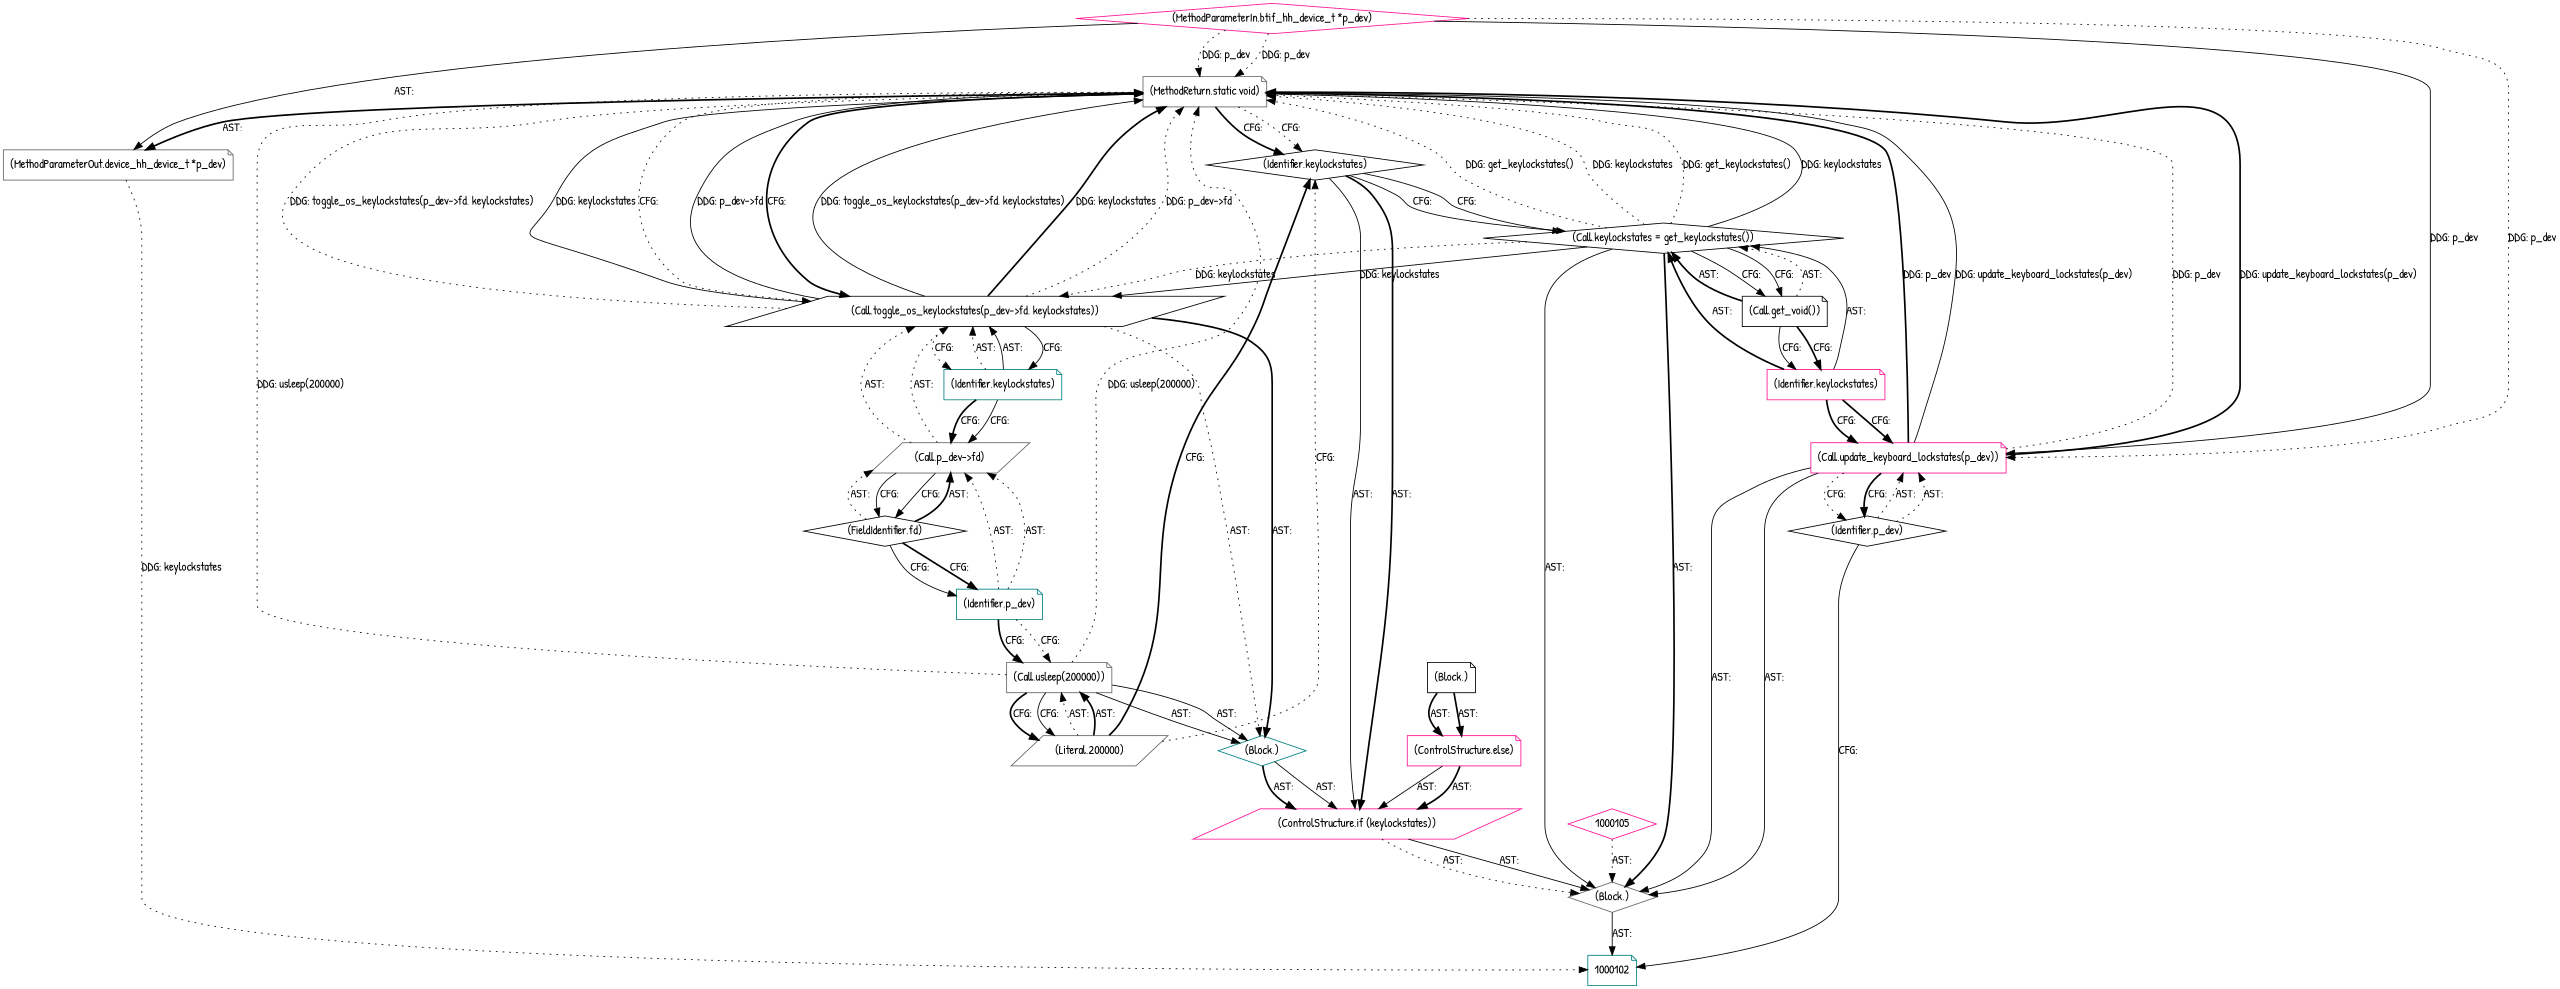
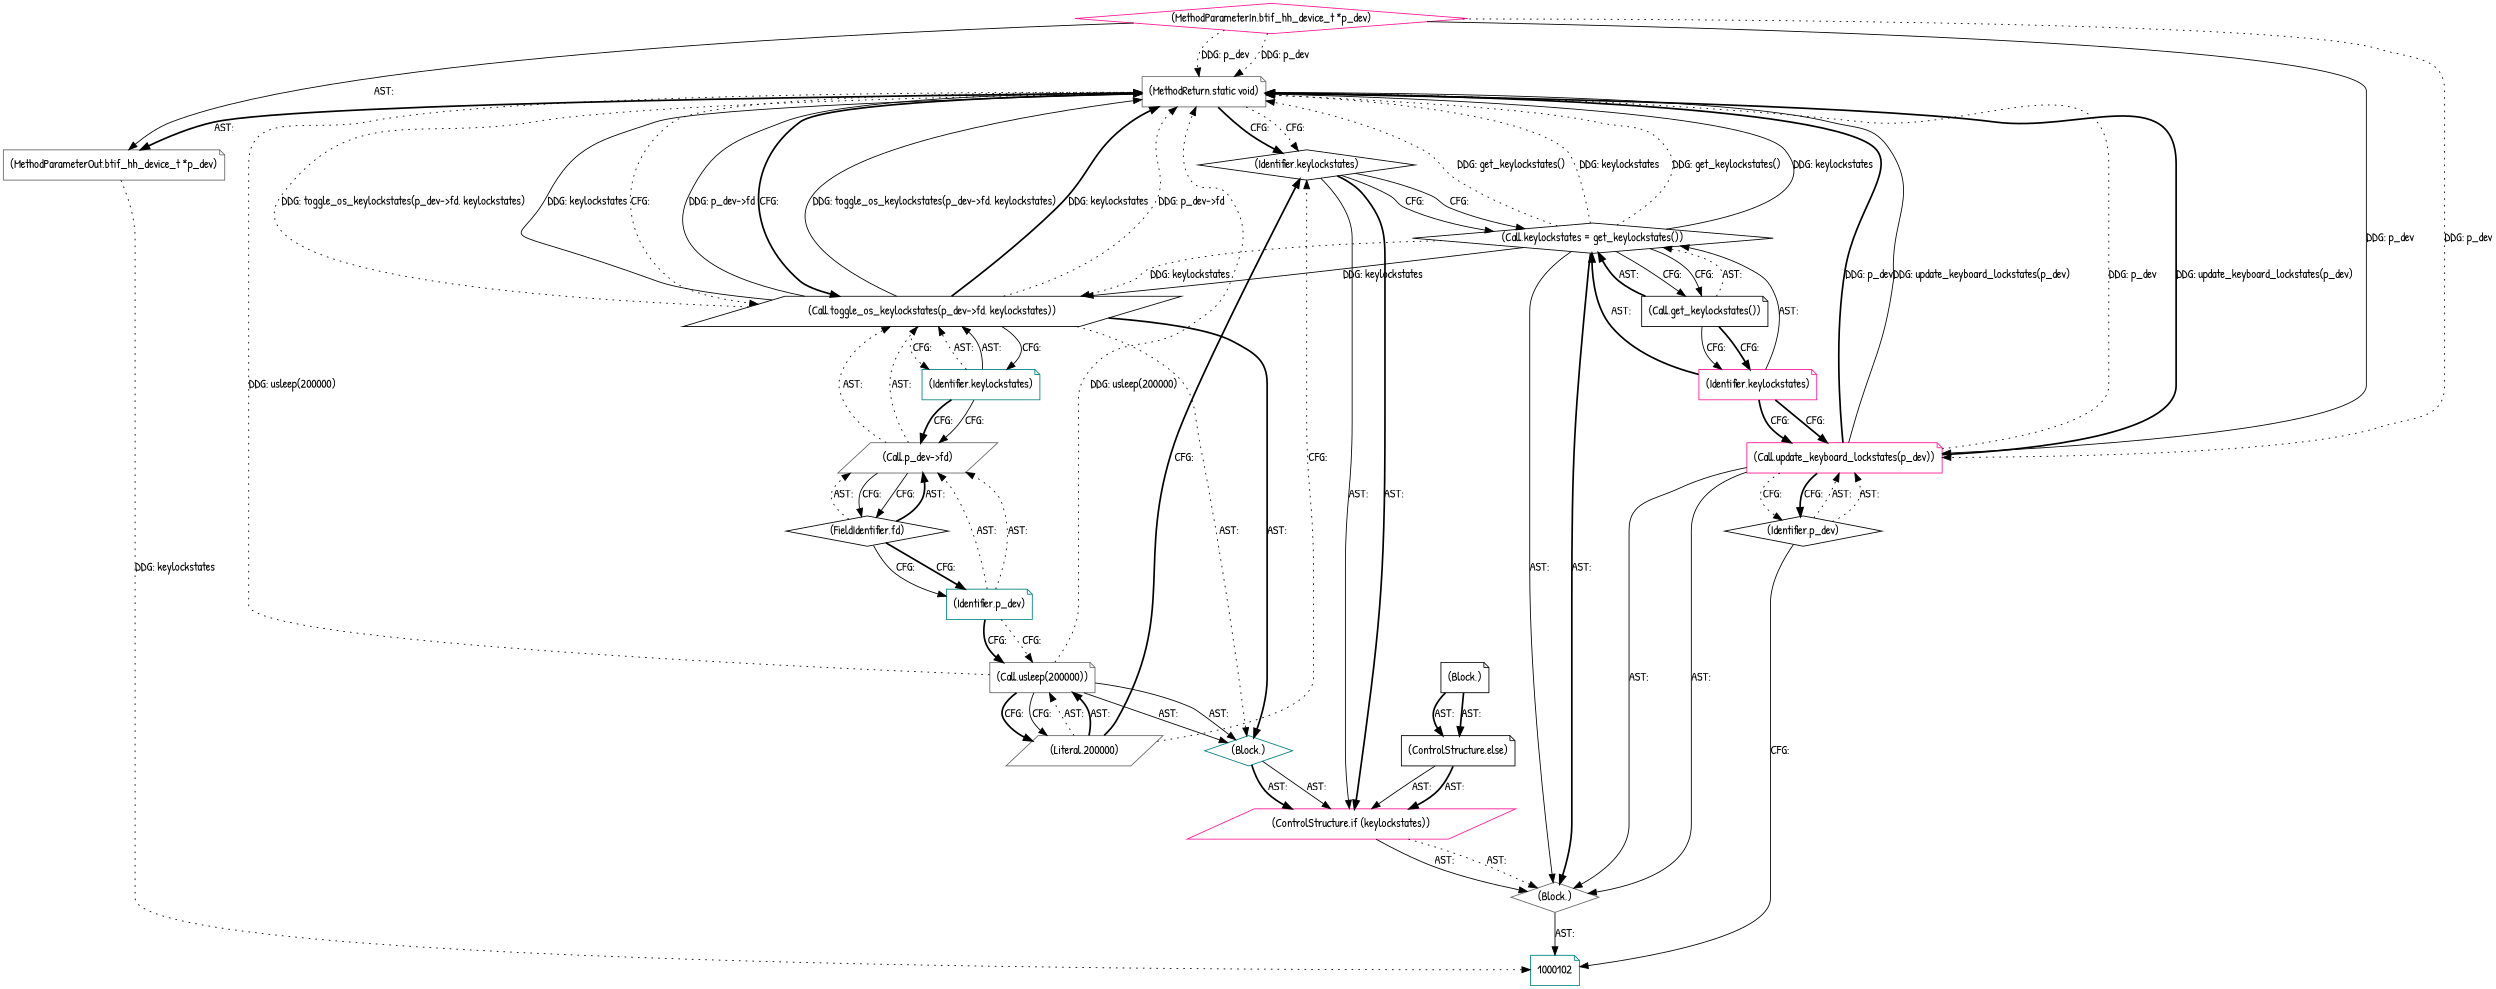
(118, 165) -> (114, 165)
(1785, 311) -> (1705, 311)
(1464, 751) -> (1458, 751)
(1612, 824) -> none
